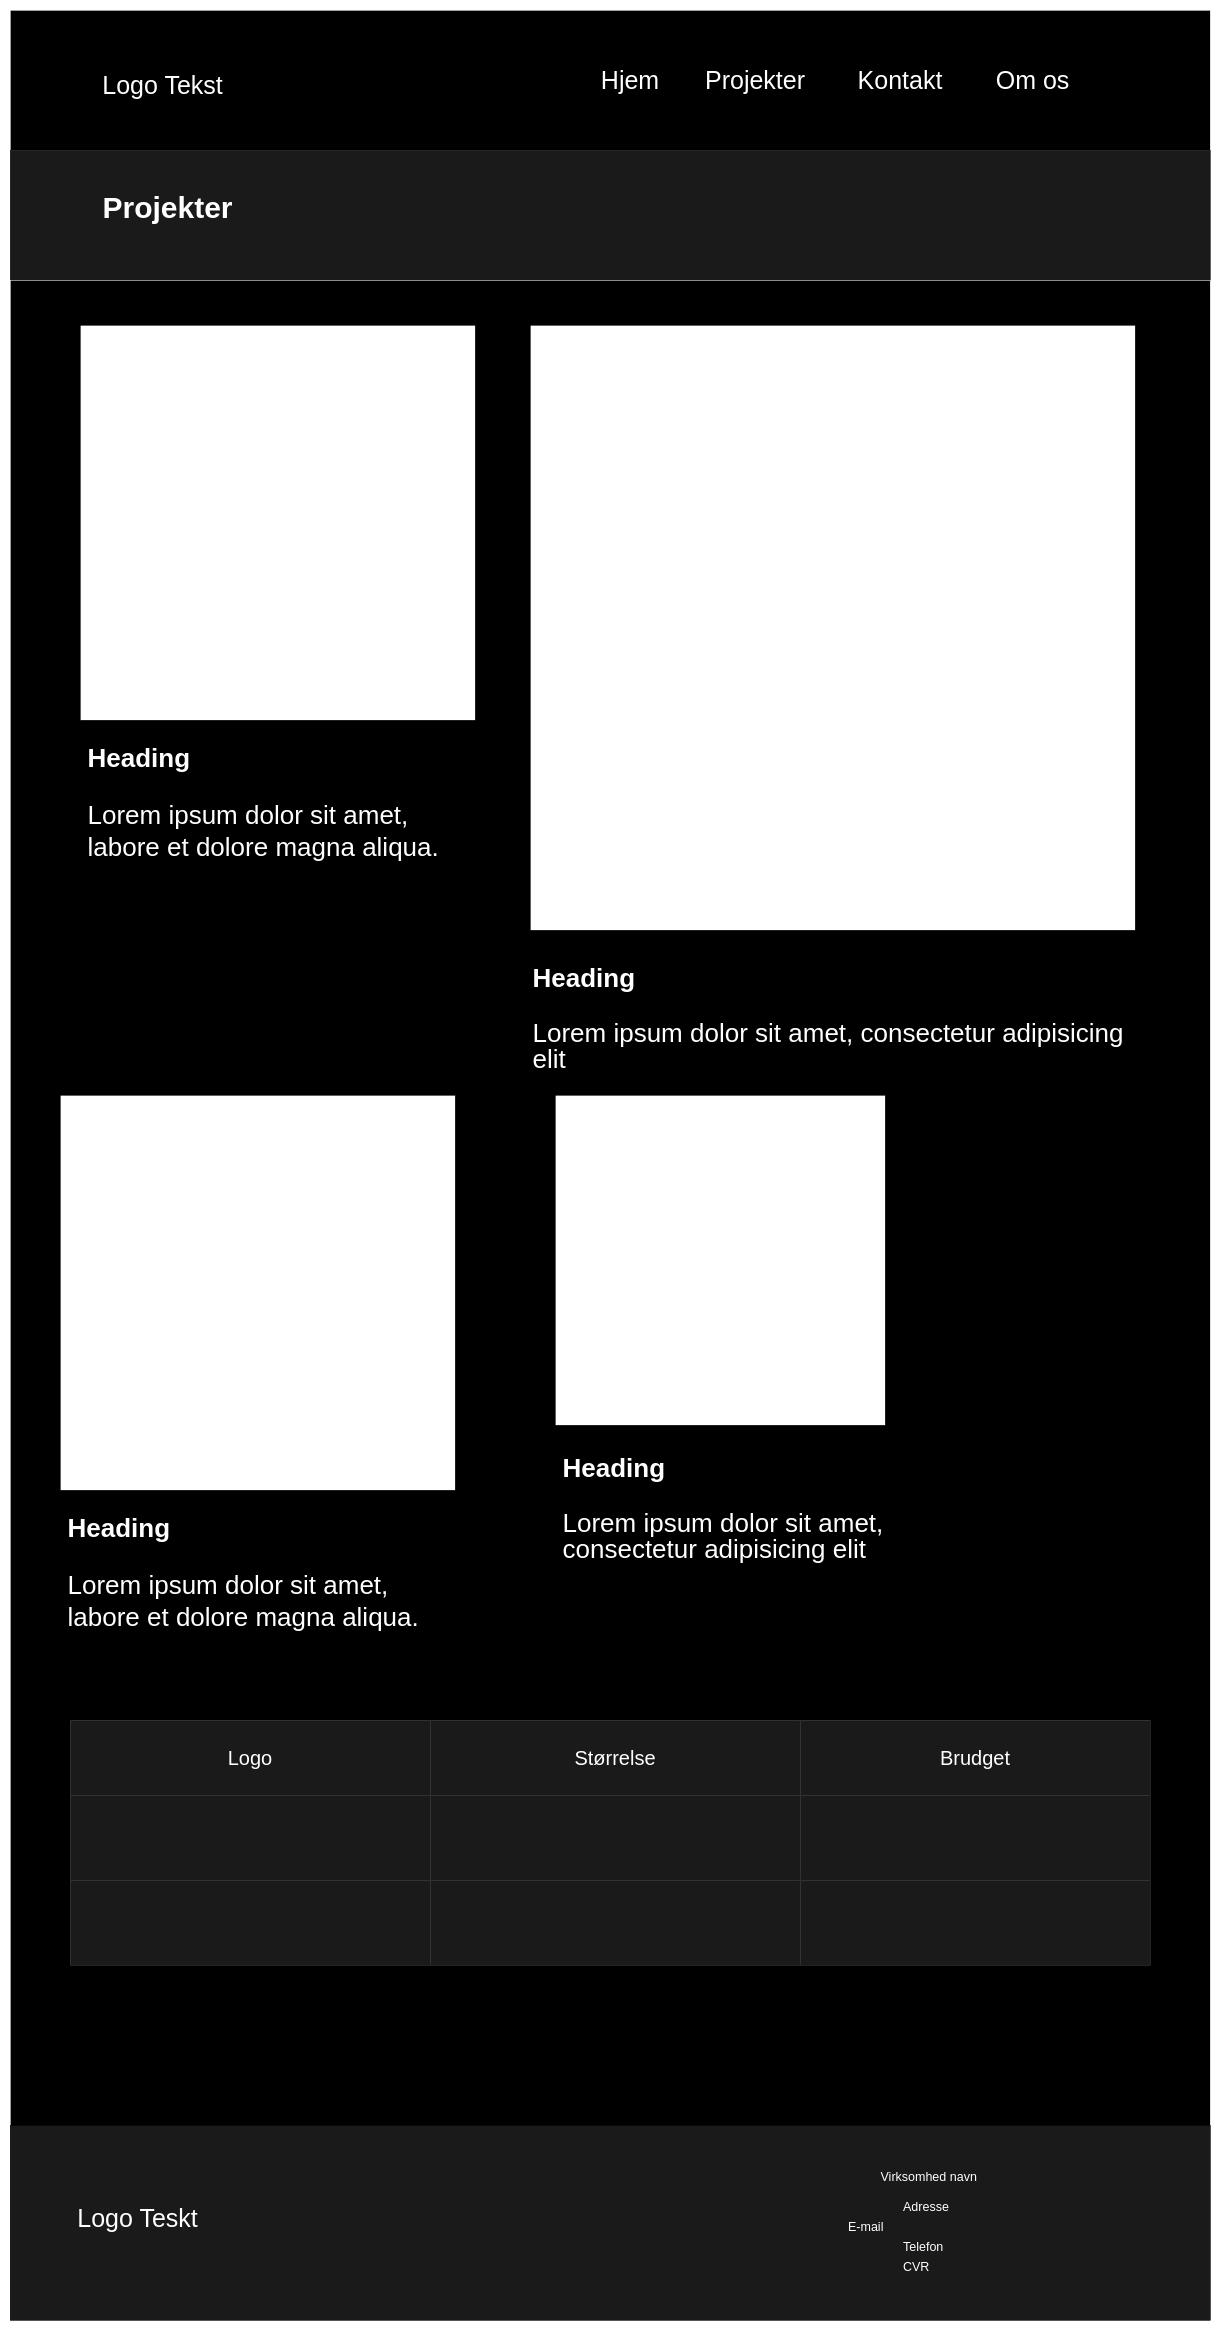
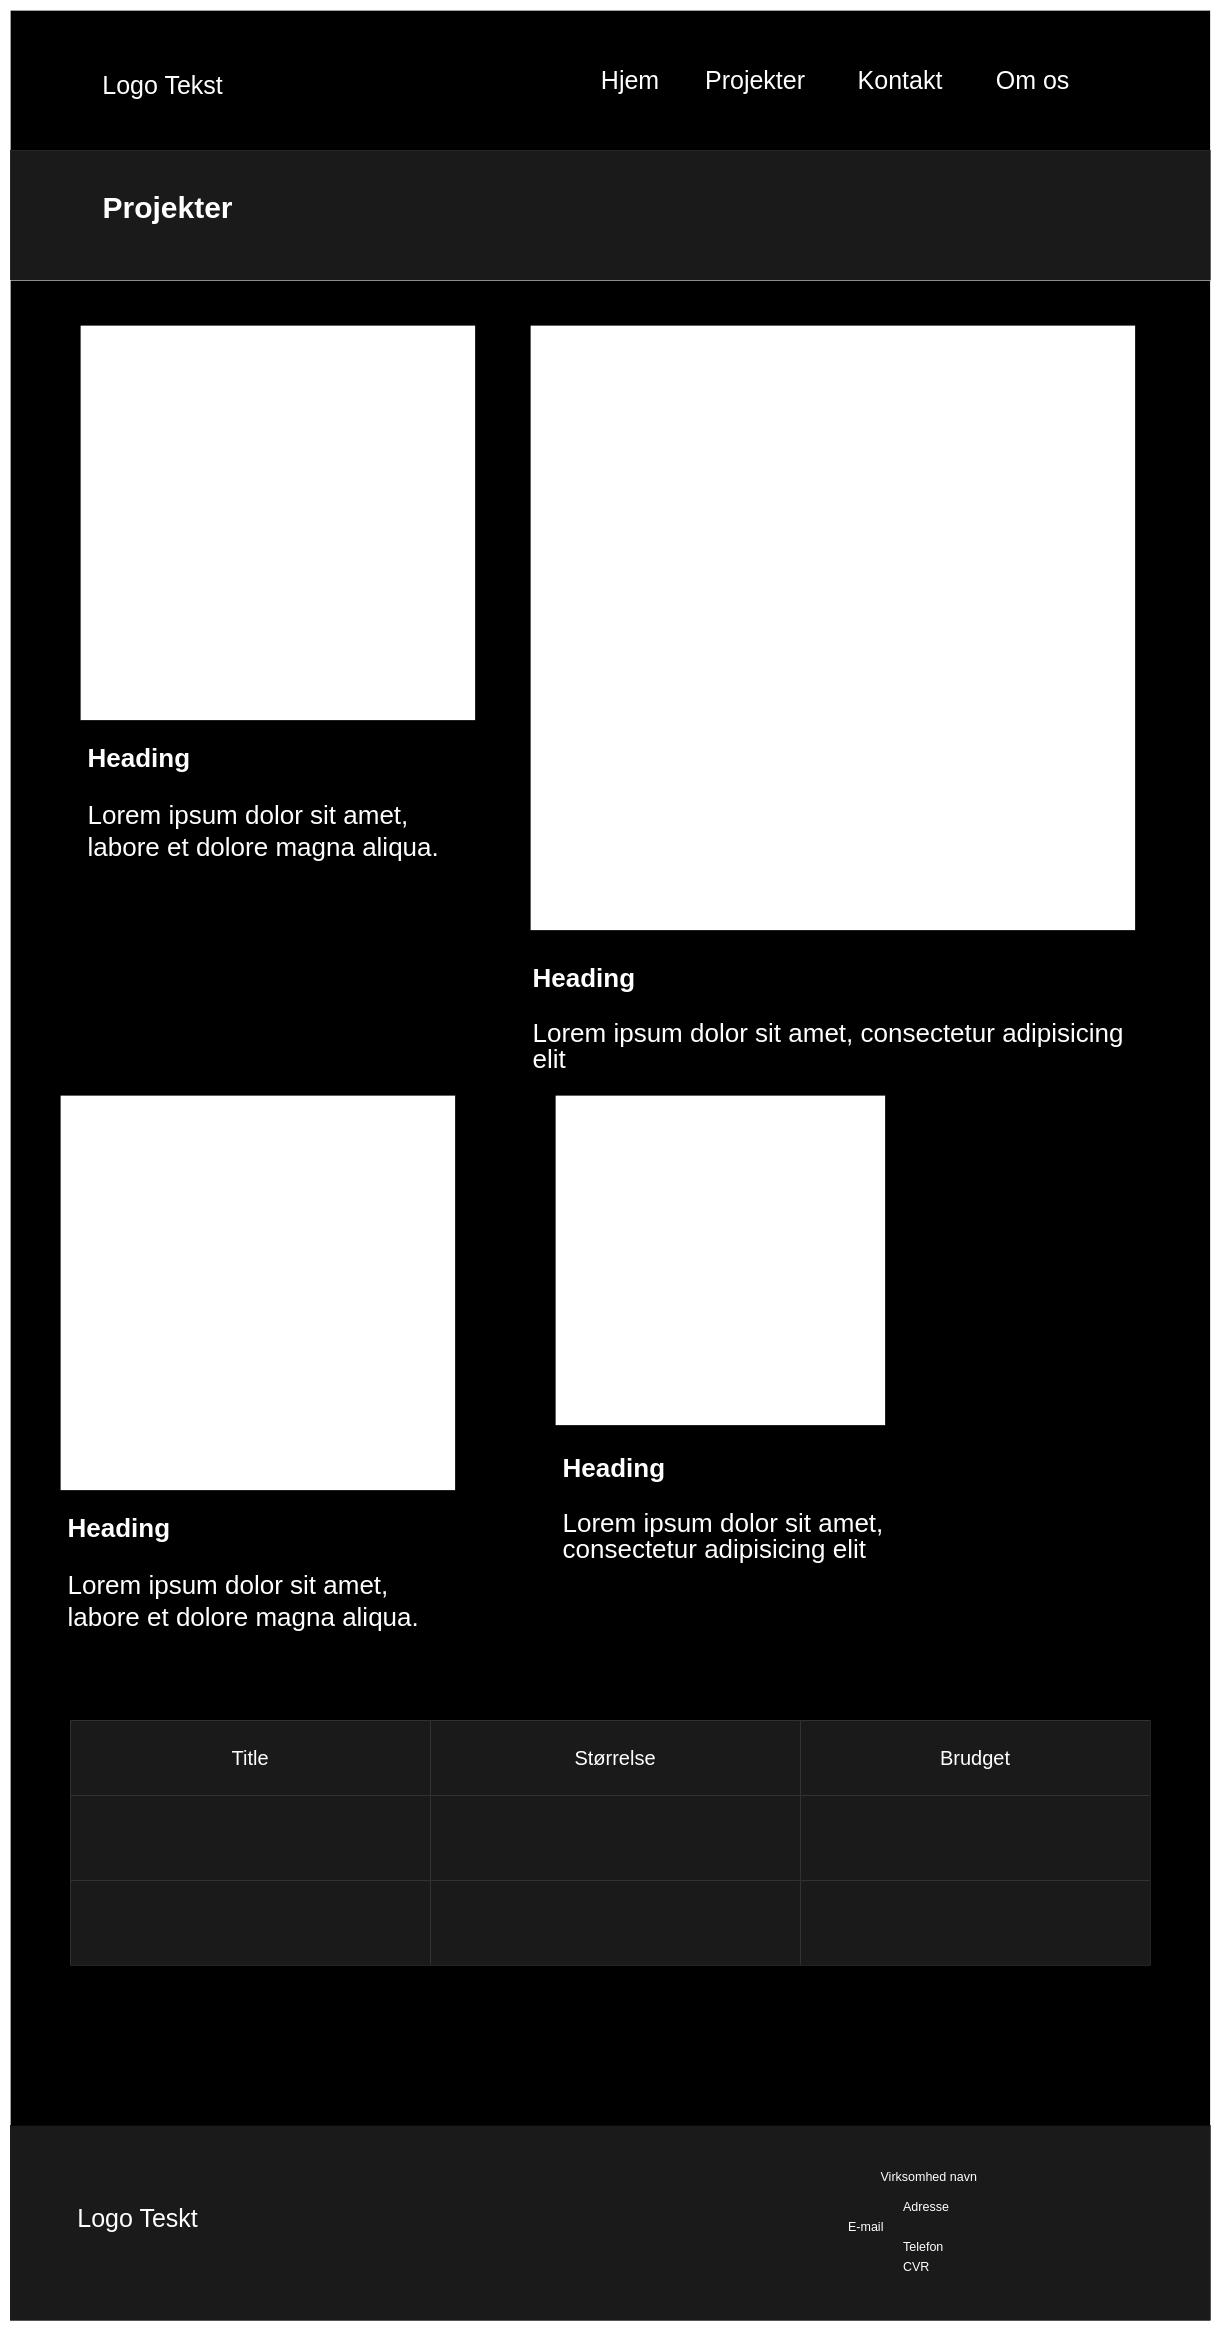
(250, 1758) -> (250, 1758)
